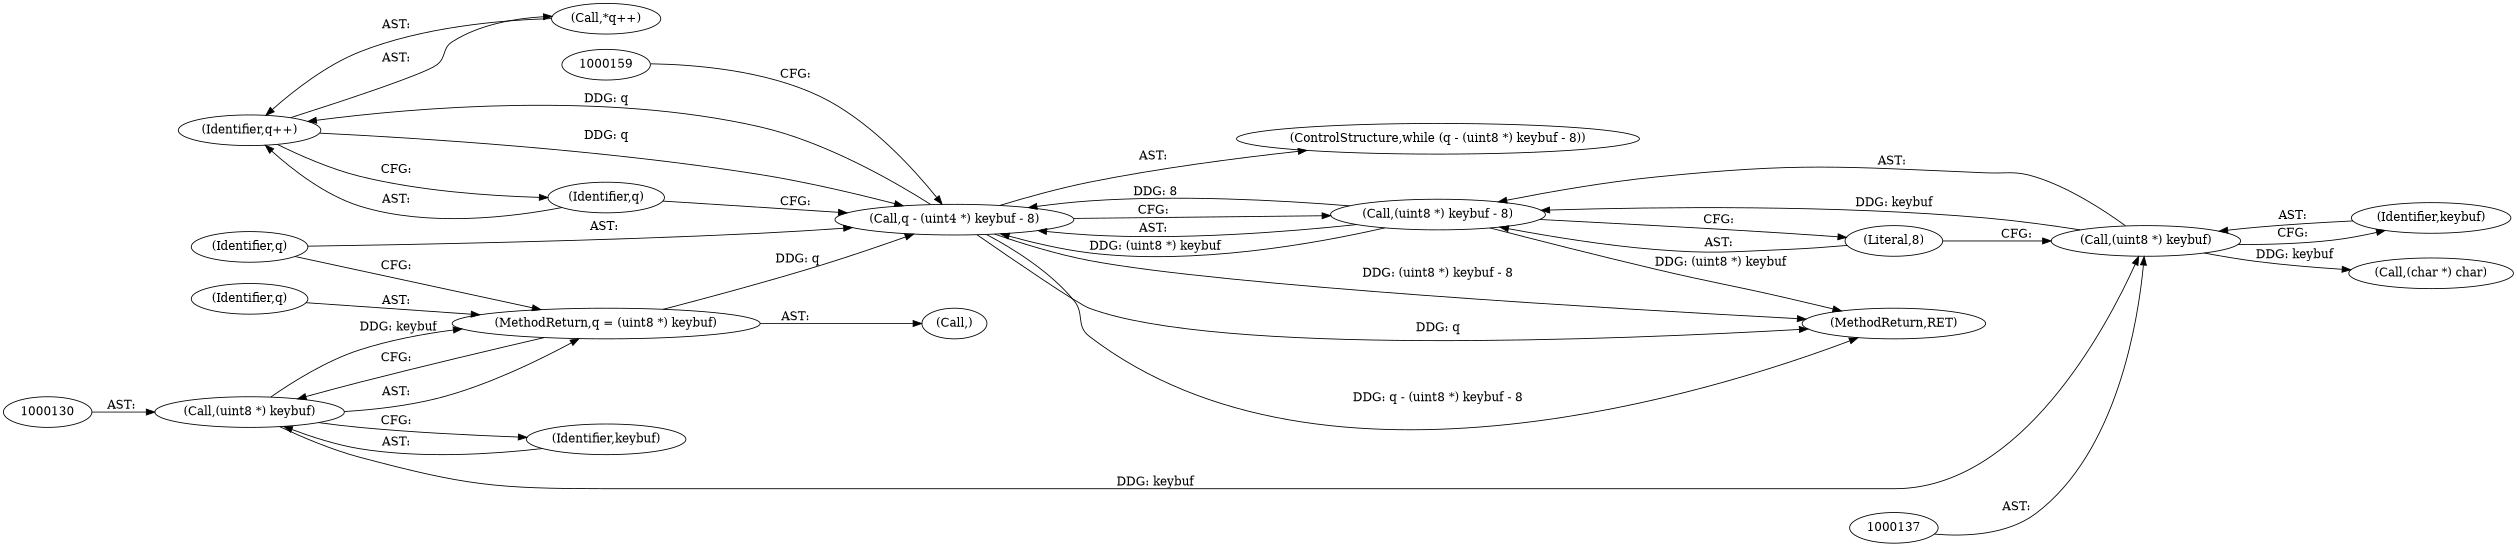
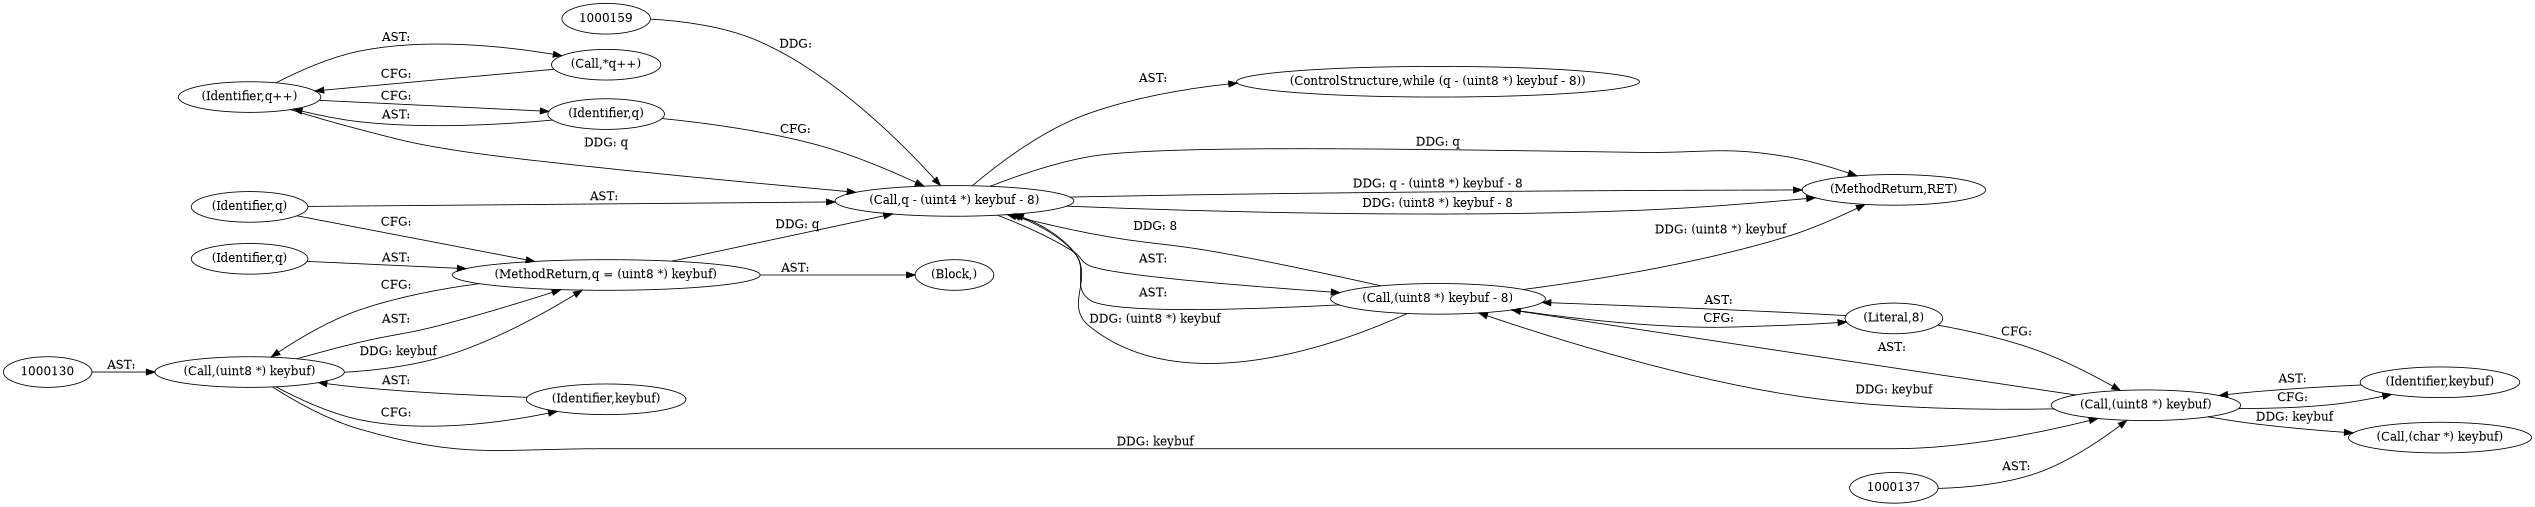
(398, 25) -> (398, 74)
(797, 74) -> (797, 45)
(633, 109) -> none
(1155, 211) -> (1155, 259)
(2431, 273) -> (2440, 438)
(954, 324) -> (954, 275)
